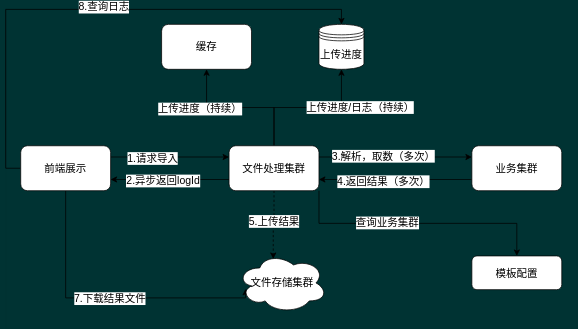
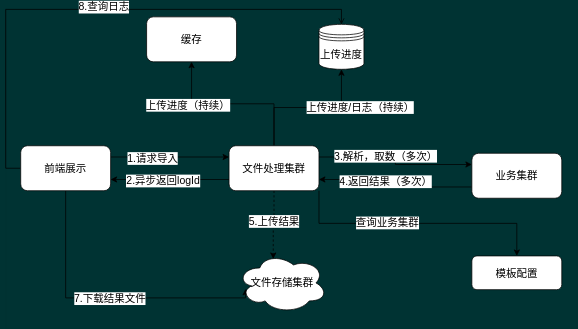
(342, 18) -> (342, 19)
(207, 47) -> (192, 39)
(517, 168) -> (517, 176)
